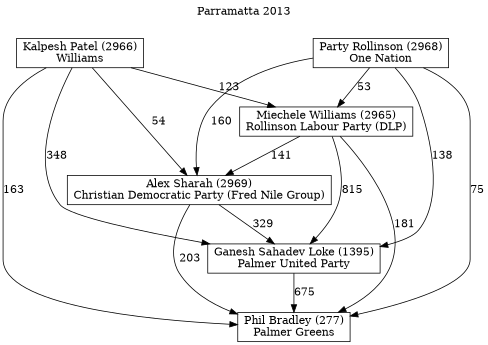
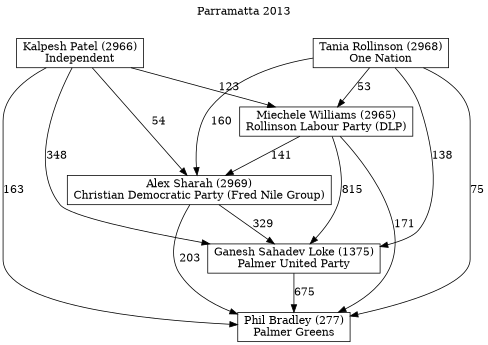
(80, 53) -> (80, 53)
(381, 53) -> (381, 53)
(405, 224) -> (405, 224)
(294, 259) -> (294, 259)
